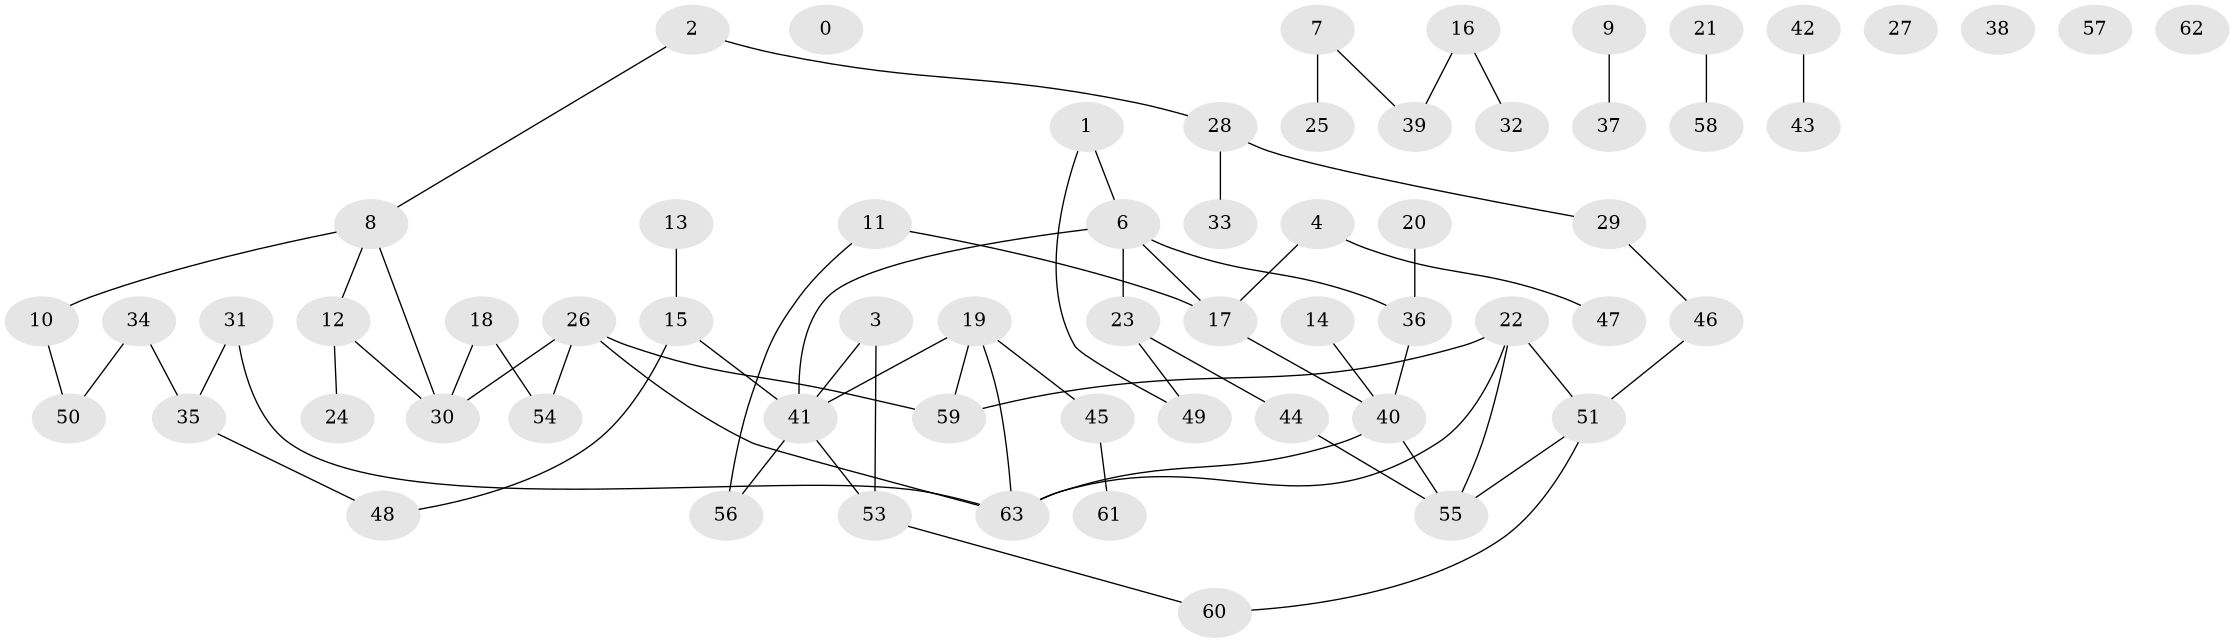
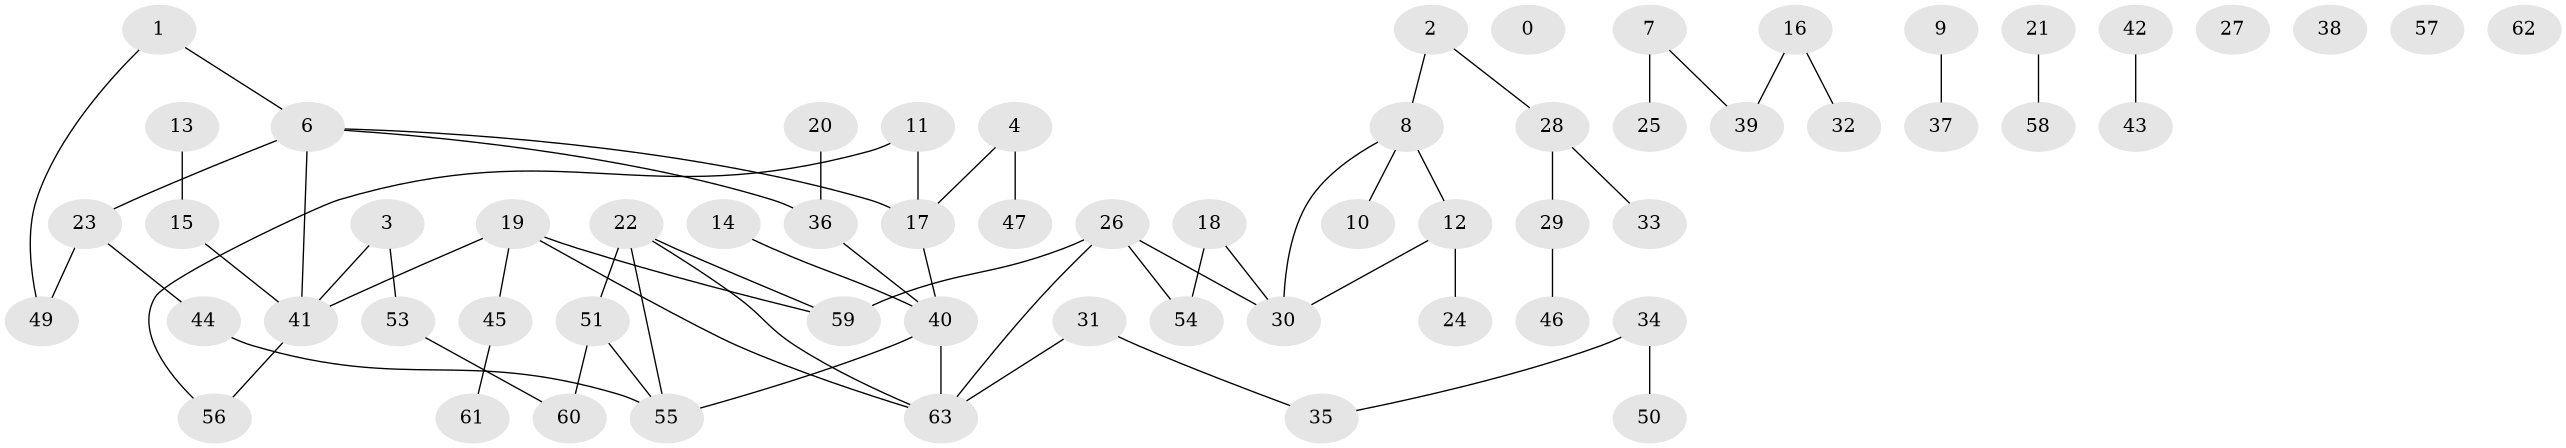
(55, 370) -> none
(1648, 370) -> none
(829, 456) -> none
(383, 516) -> none
